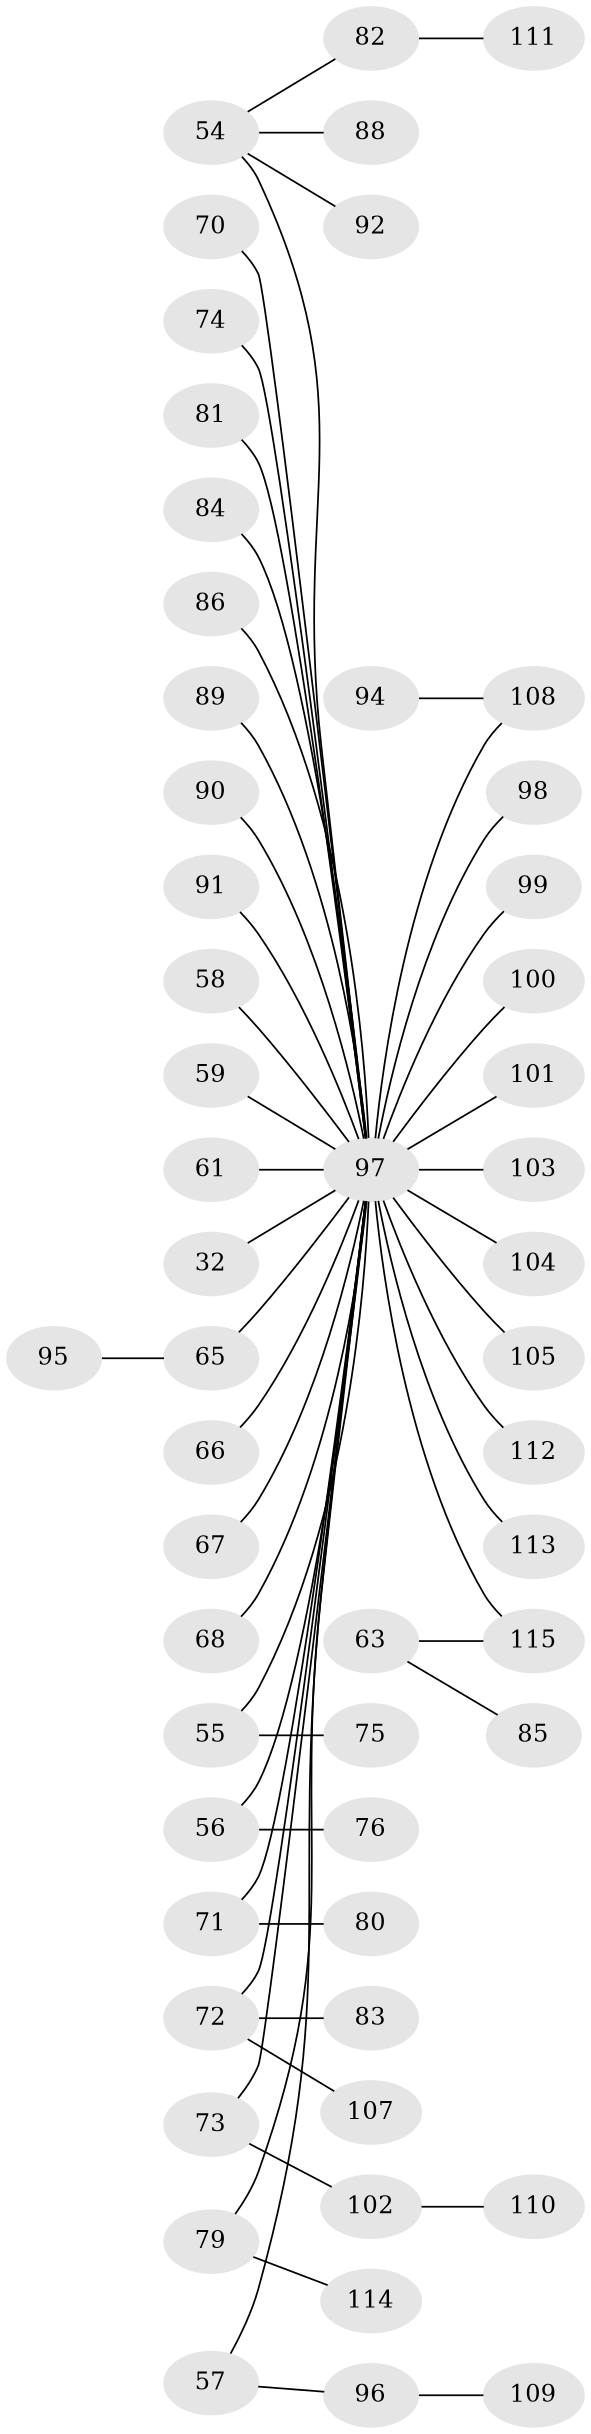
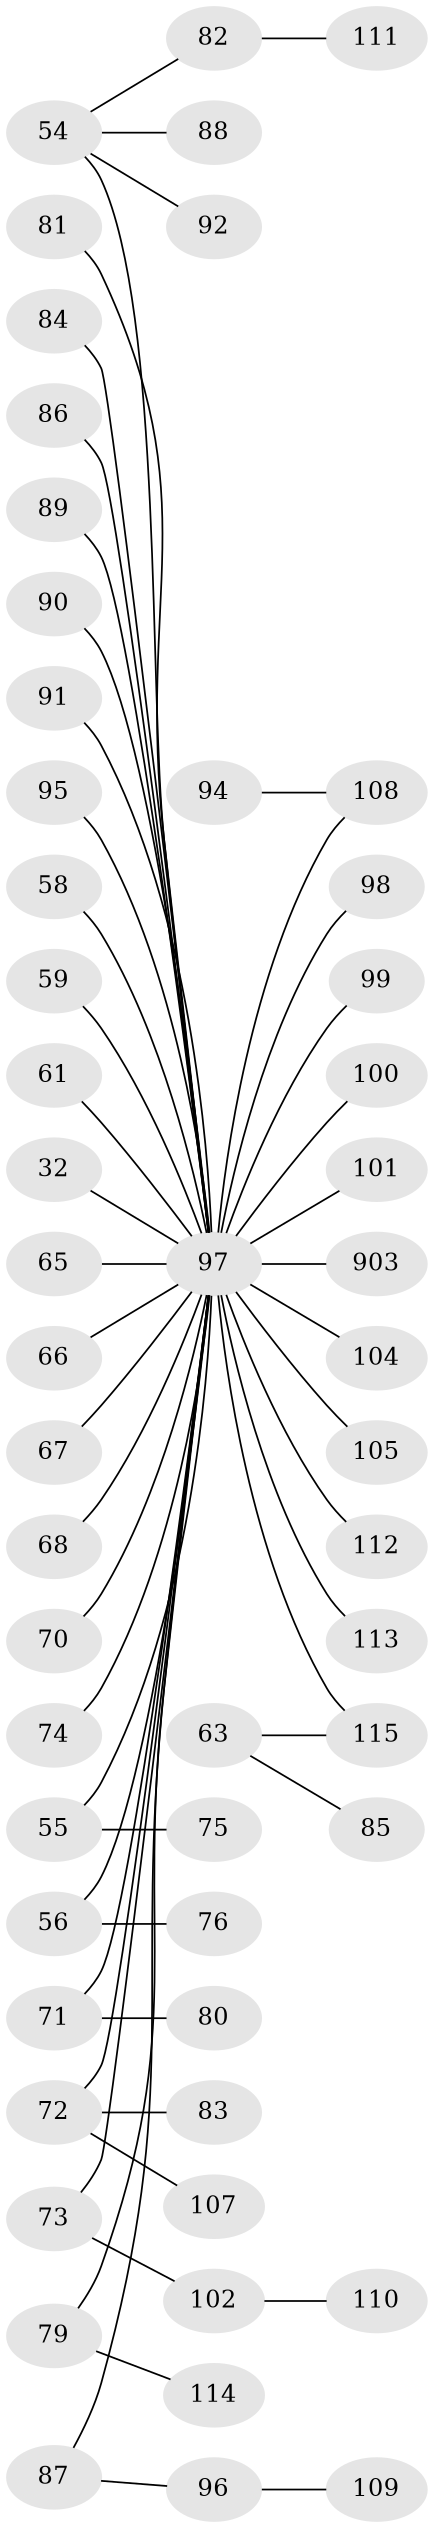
(534, 1170) -> (377, 1264)
(133, 1358) -> (170, 1017)
(211, 2383) -> (54, 2477)
